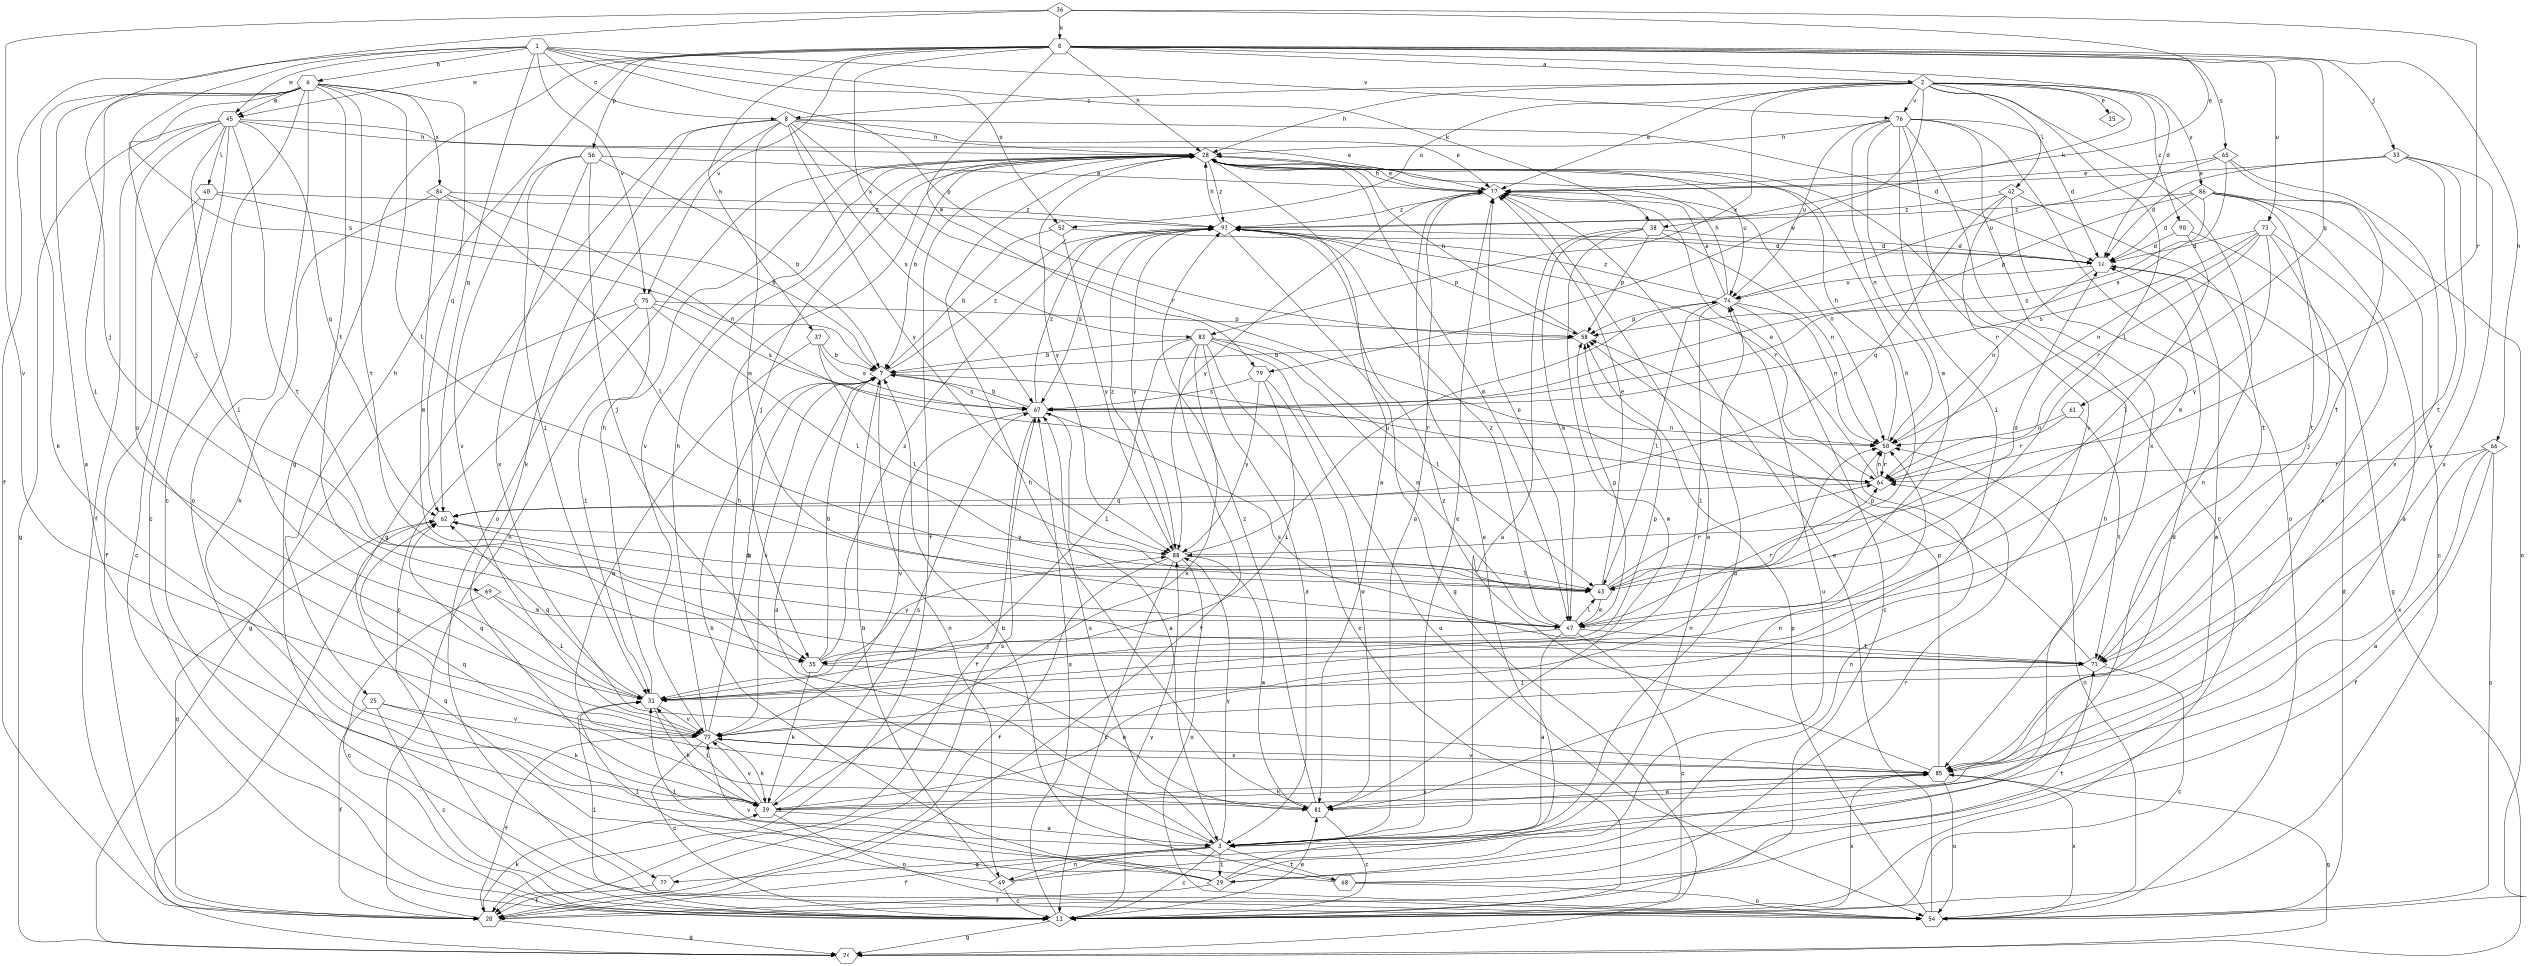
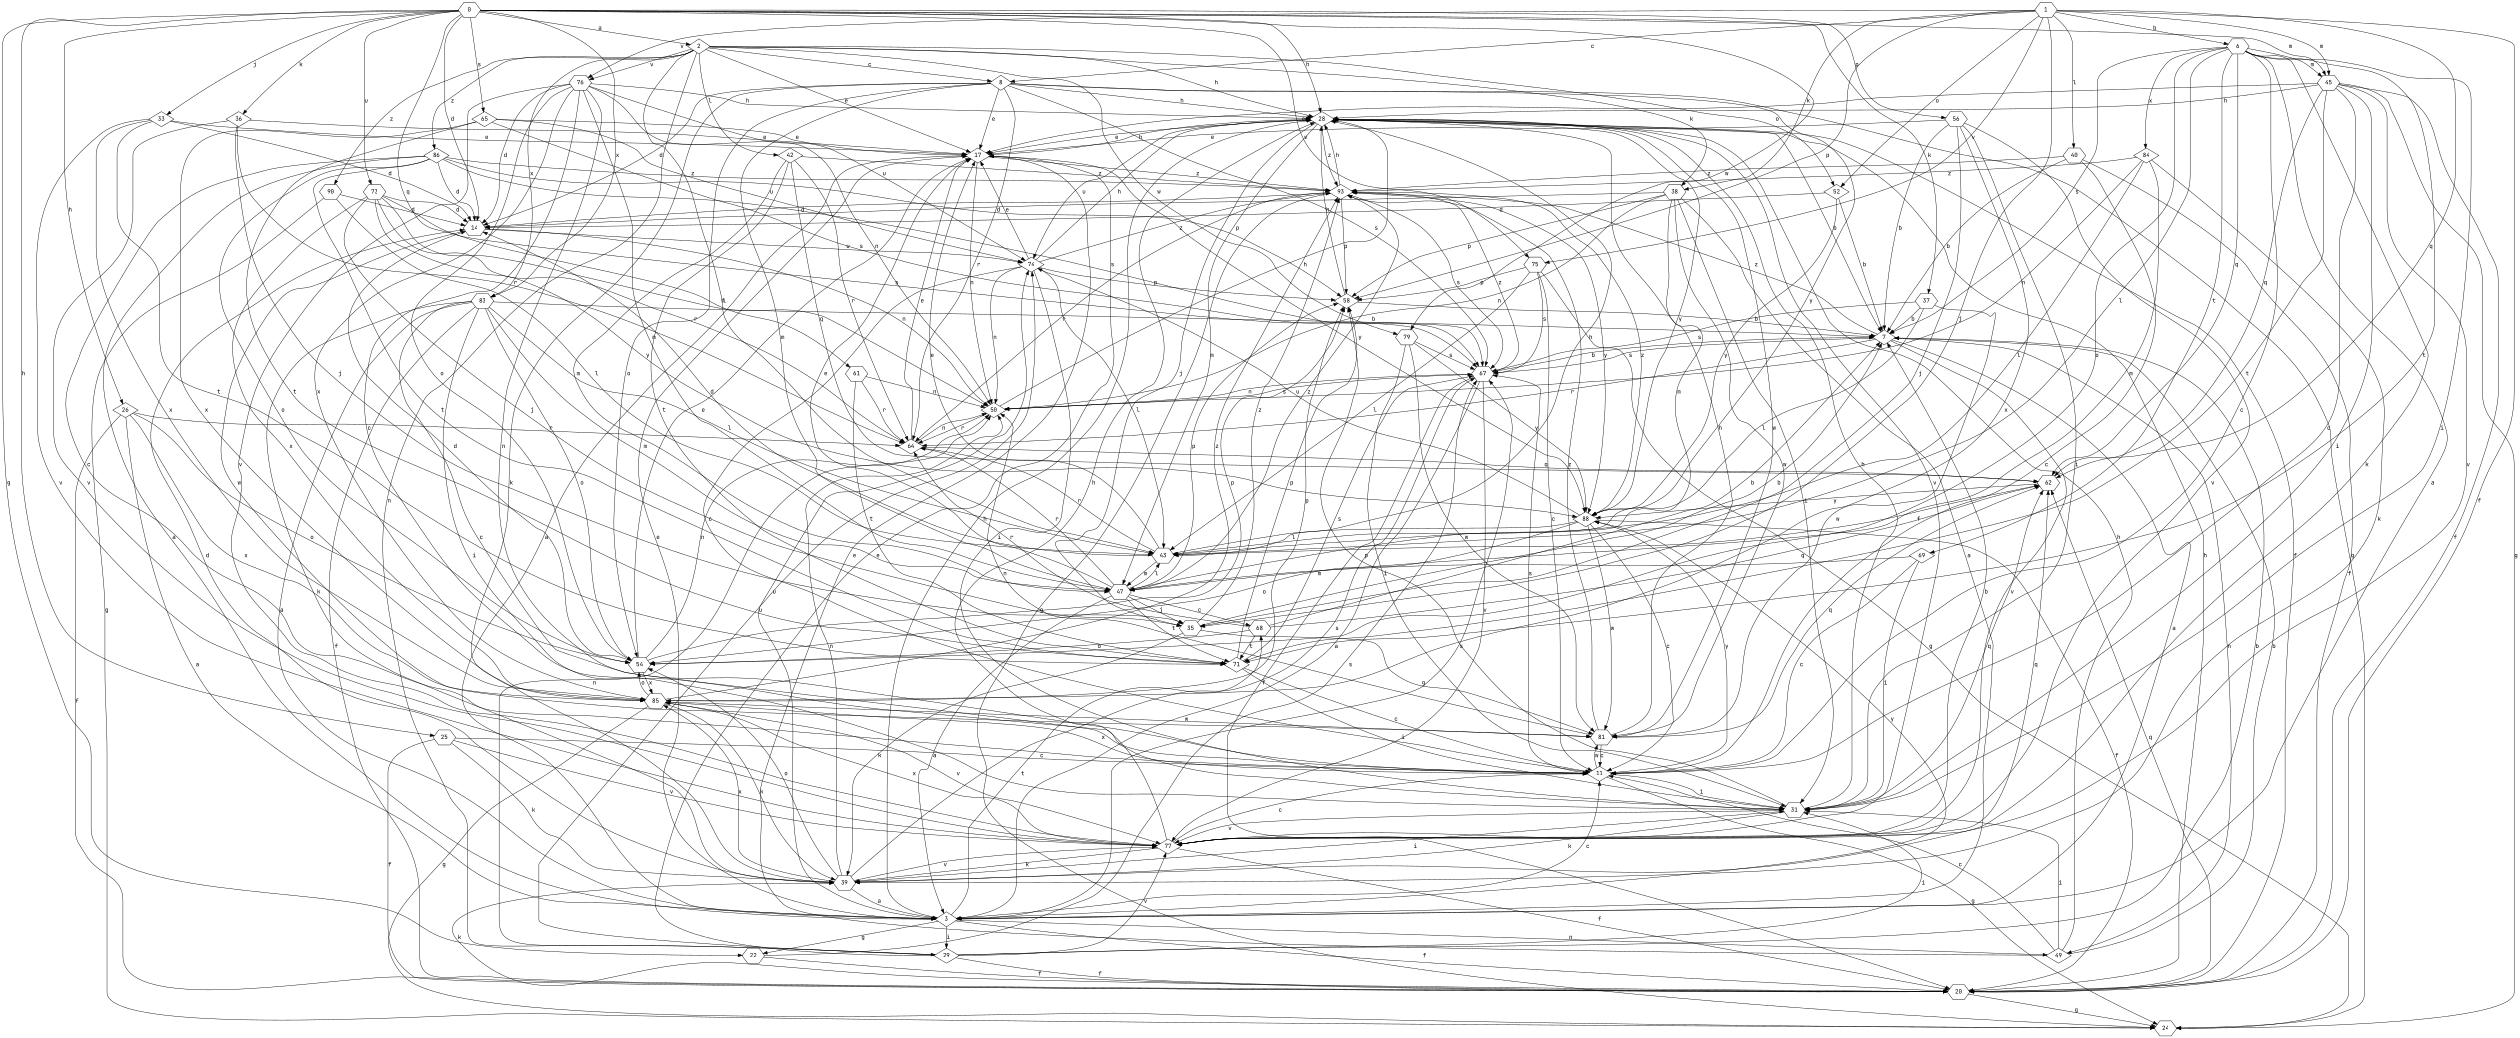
(1060, 26) -> (340, 34)
(2112, 119) -> none
(2191, 137) -> (453, 101)
(217, 153) -> (2073, 76)
none -> (1271, 391)
(1996, 410) -> (504, 446)
(138, 428) -> (2468, 465)
(2494, 446) -> (125, 410)
(581, 487) -> (1804, 507)
(748, 556) -> (1919, 519)
(981, 584) -> none
(1124, 737) -> (1424, 683)
(1620, 905) -> (1188, 610)
